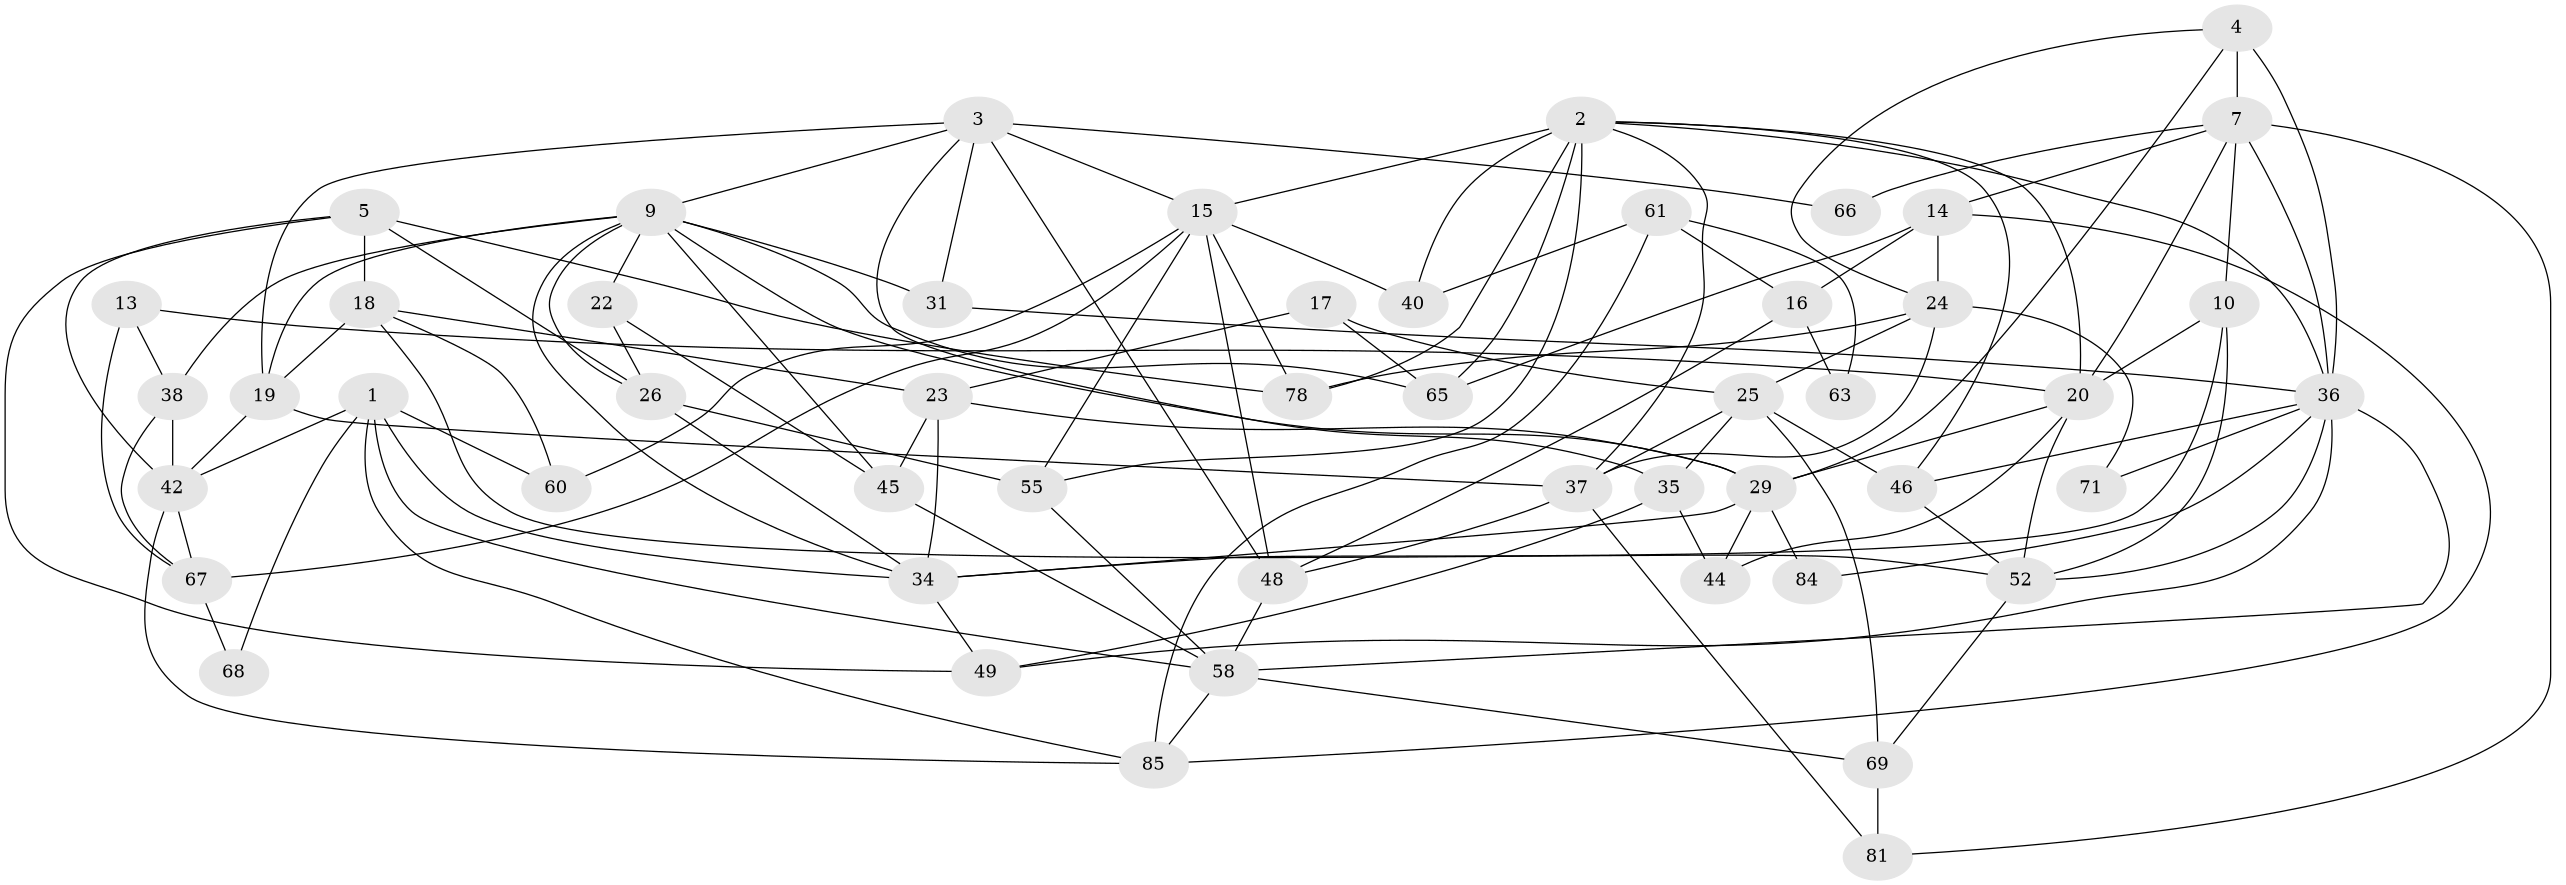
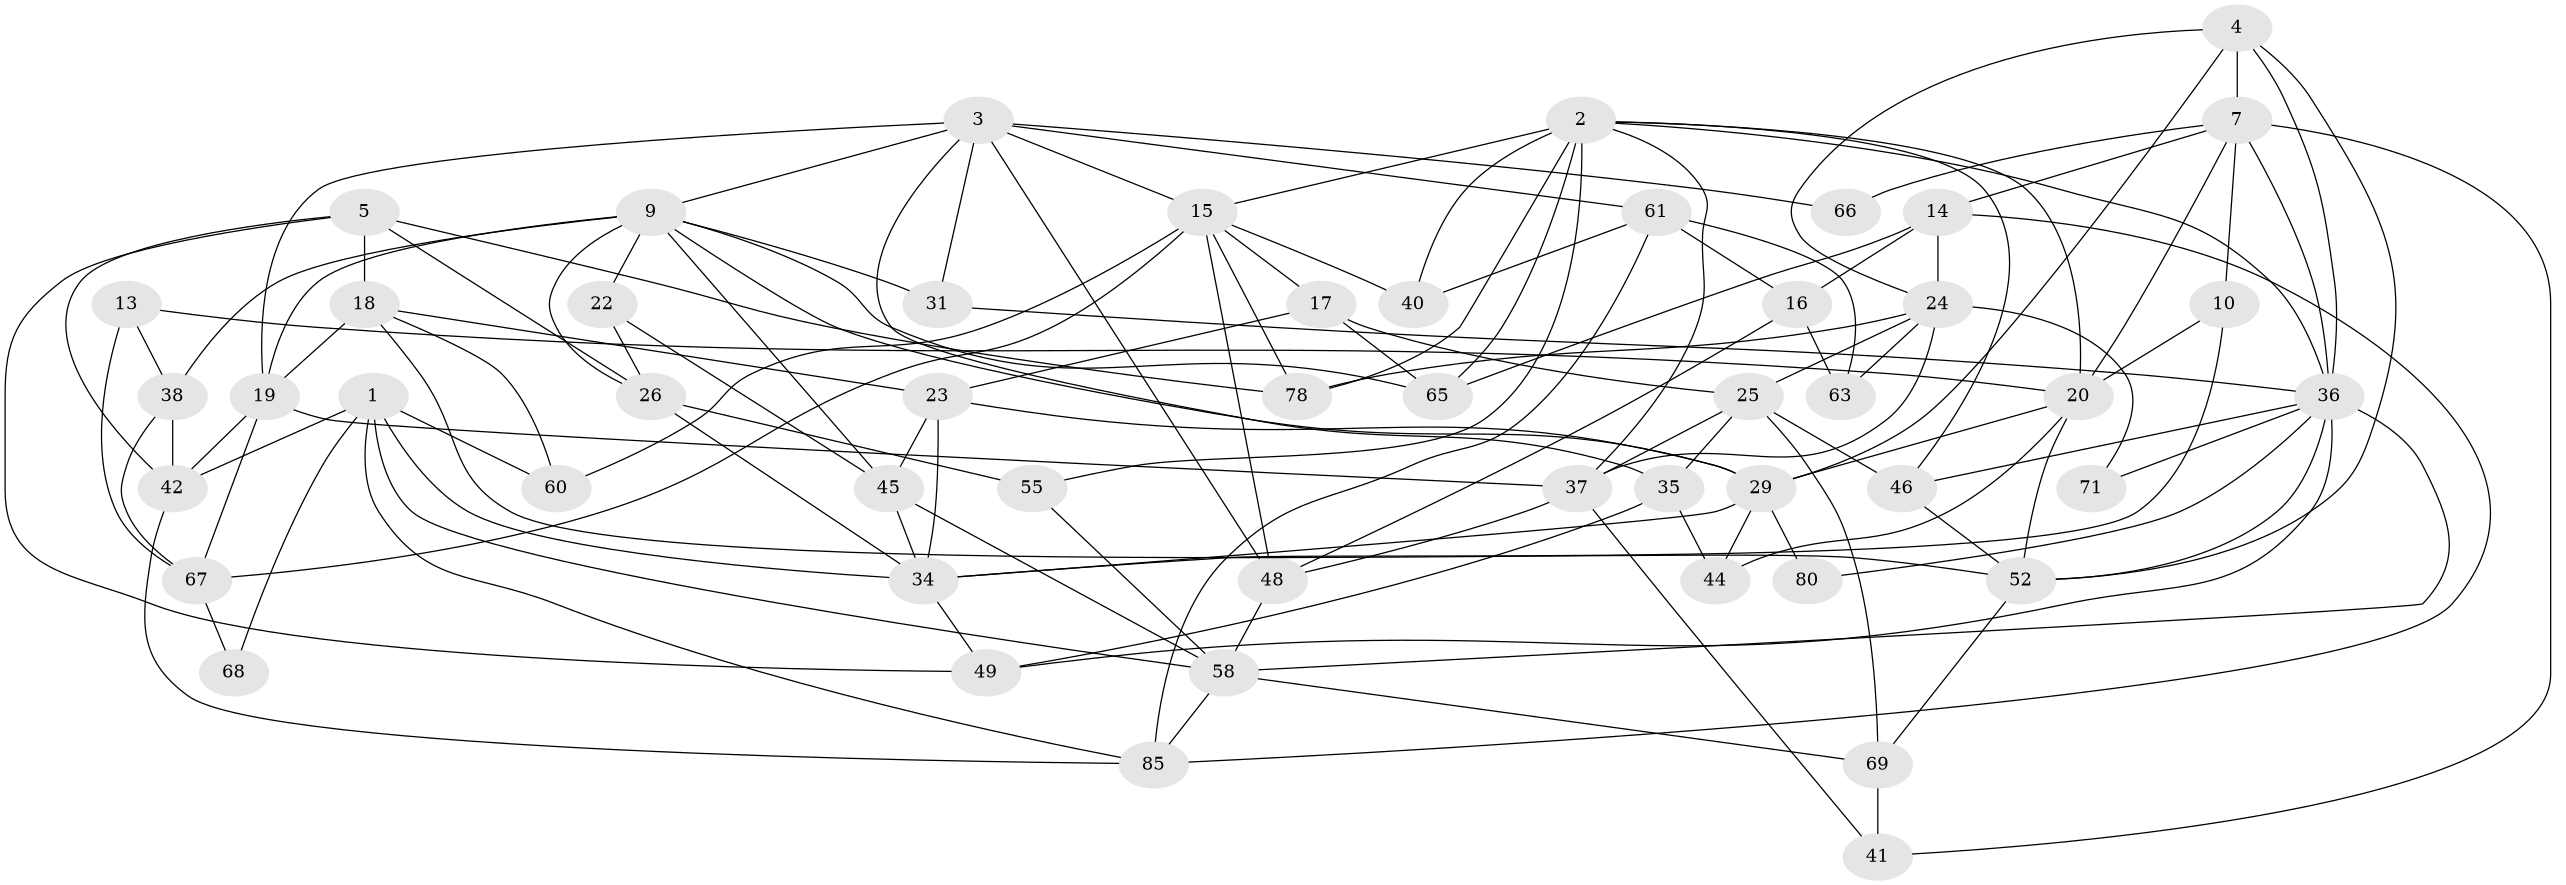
none -> (1317, 166)
(1128, 333) -> (1262, 258)
none -> (1891, 349)
(618, 430) -> (906, 534)
(2196, 491) -> (2380, 403)
(185, 535) -> (231, 488)
(1807, 581) -> (1807, 581)
(1878, 857) -> (1878, 857)
